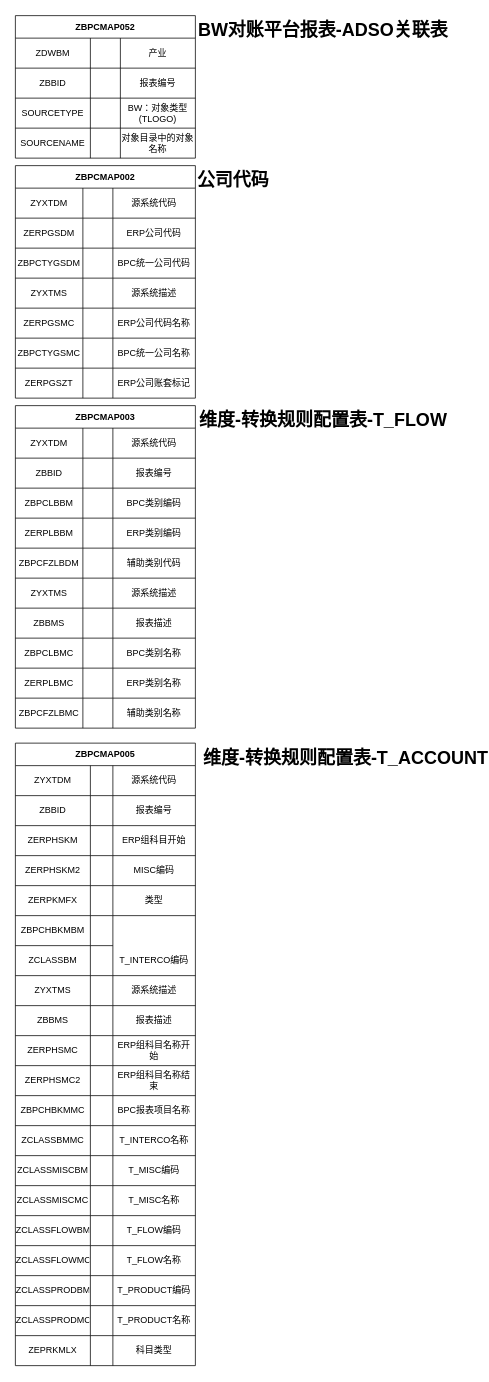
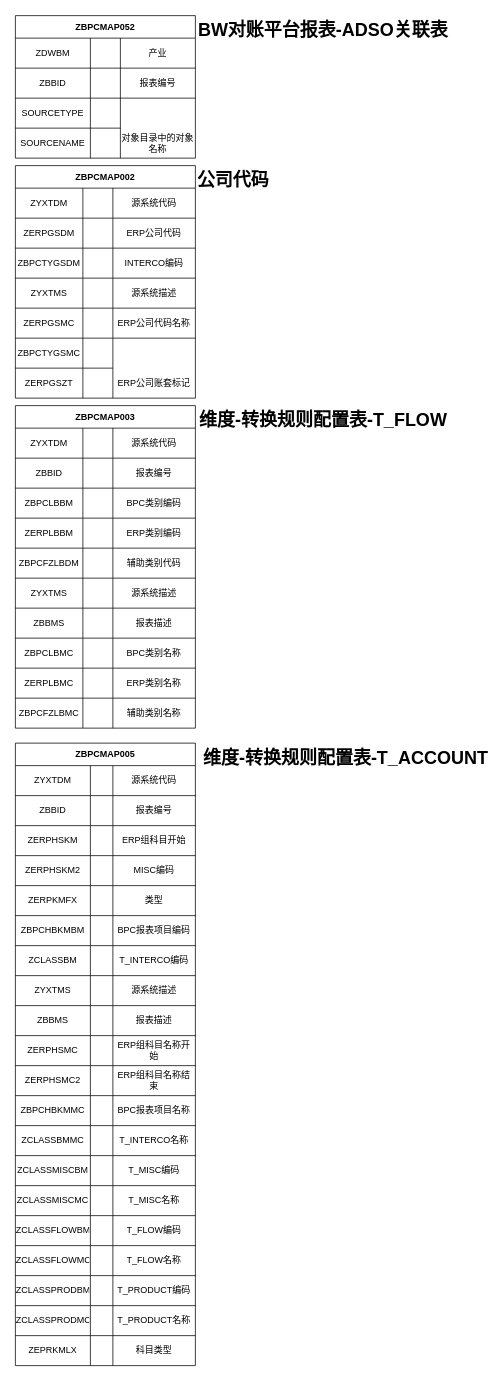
(158, 113) -> none
(154, 263) -> (154, 263)
(154, 353) -> none
none -> (154, 930)
